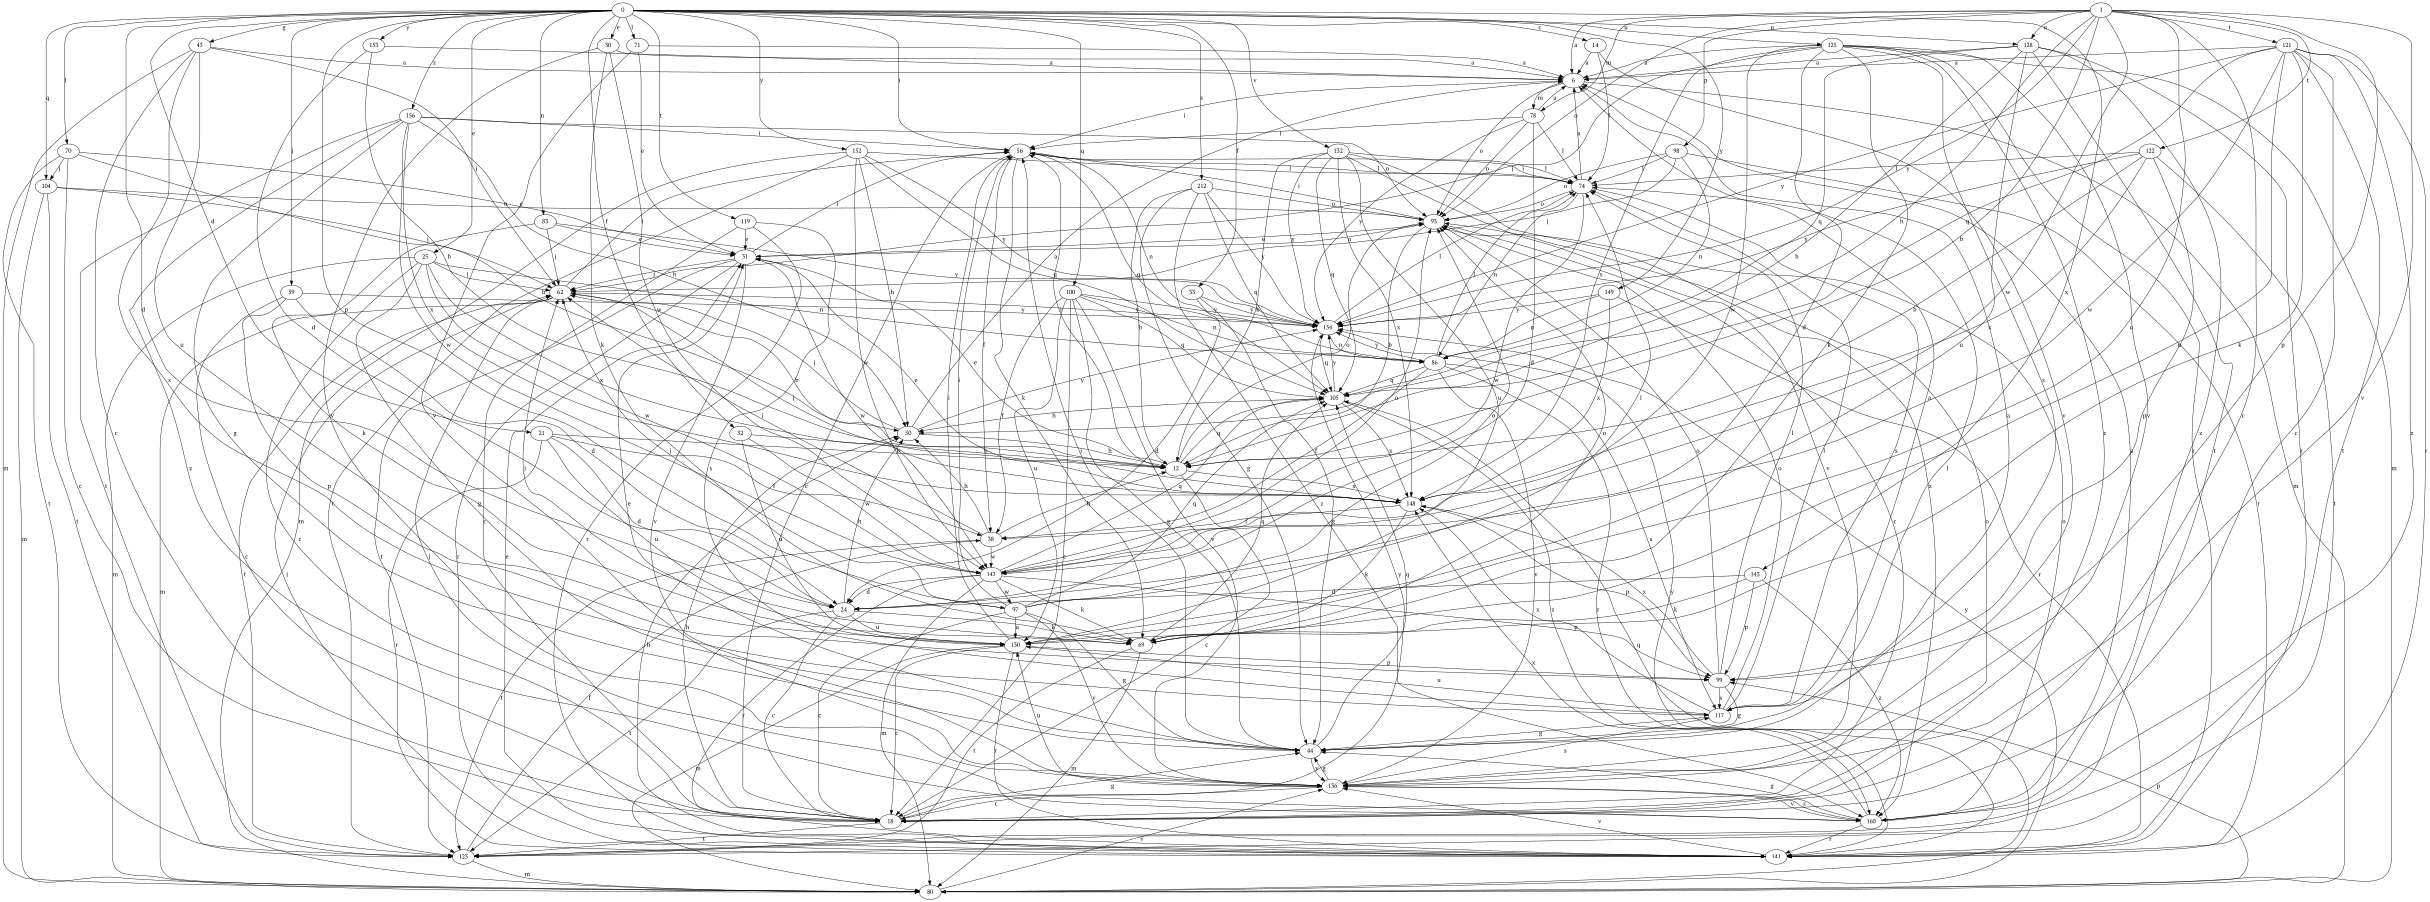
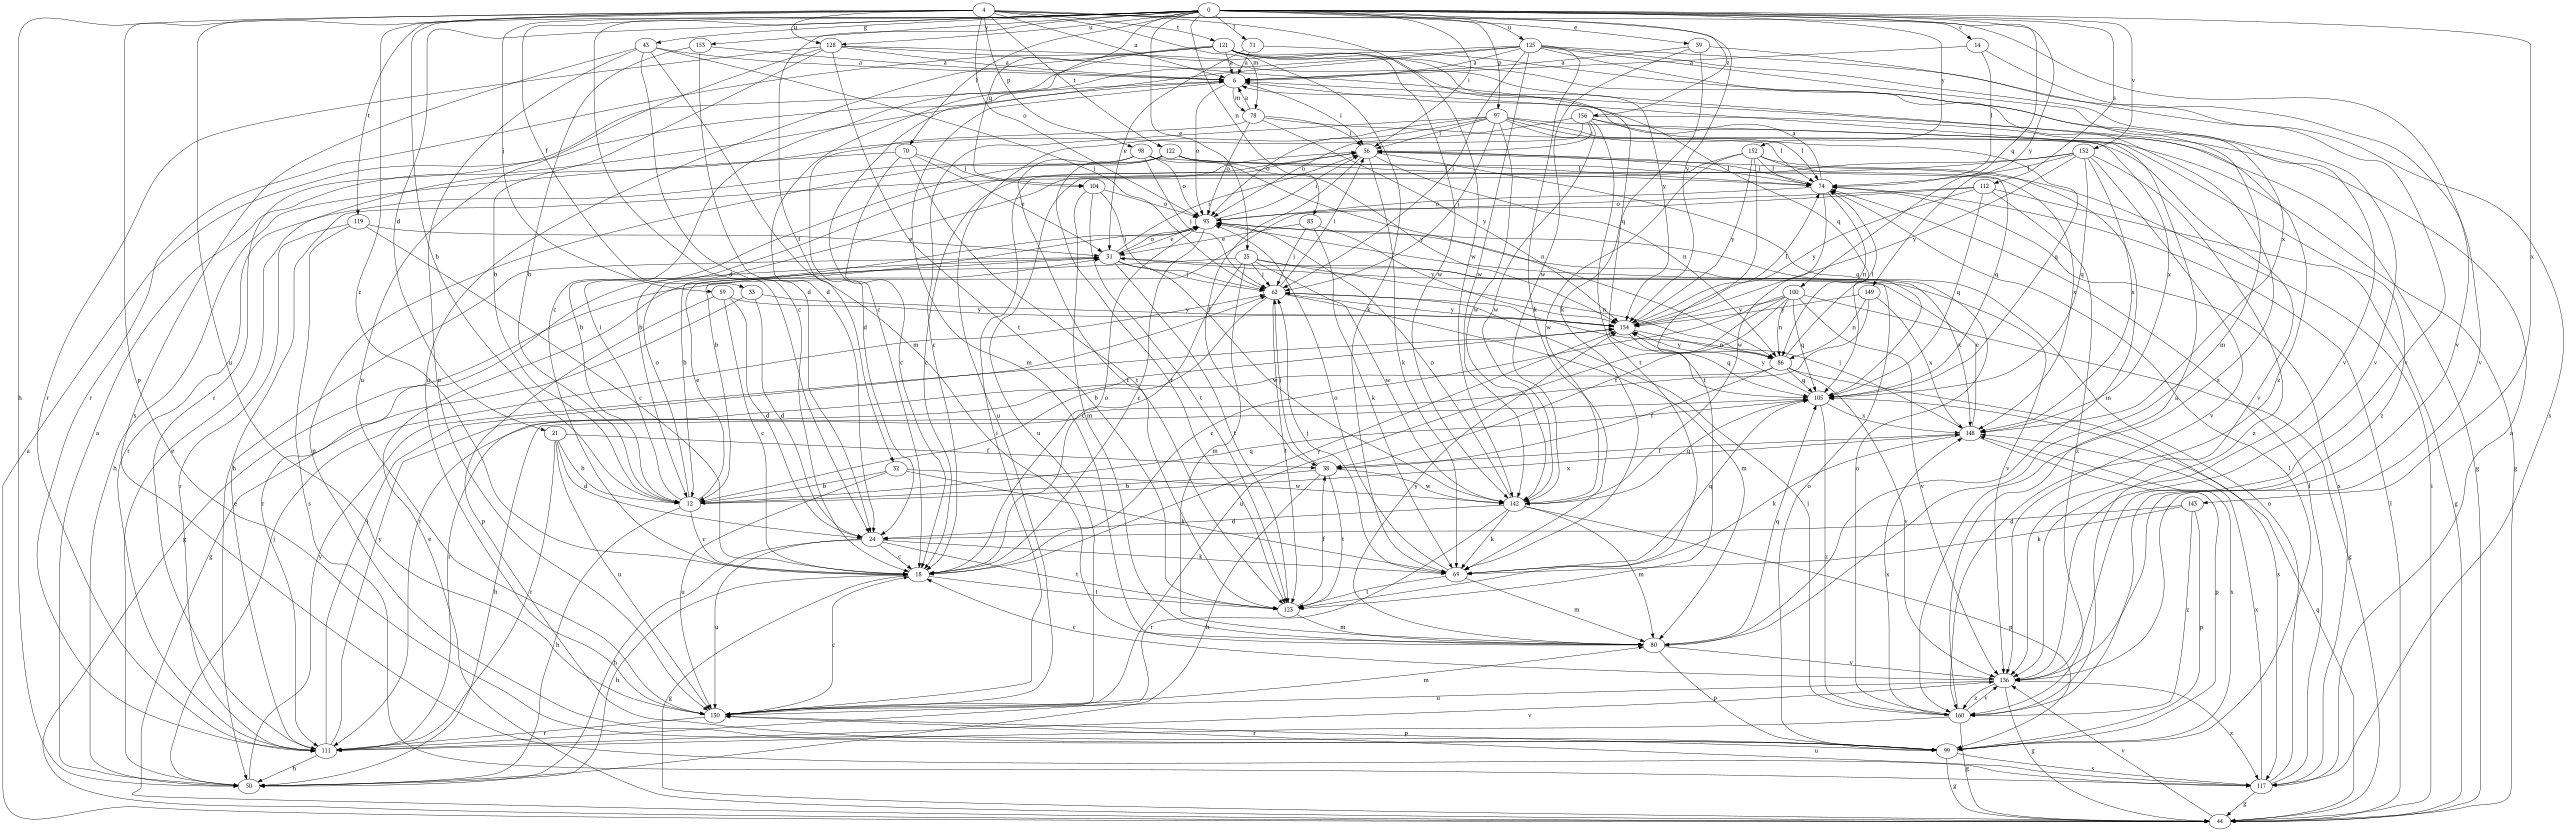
(2101, 10) -> (984, 10)
(608, 45) -> (1699, 45)
(1202, 187) -> (1984, 187)
(675, 275) -> (173, 451)
(1041, 443) -> (538, 721)
none -> (1161, 520)
(1002, 591) -> (1468, 327)
(1915, 831) -> (1113, 371)
(1776, 857) -> (326, 751)
